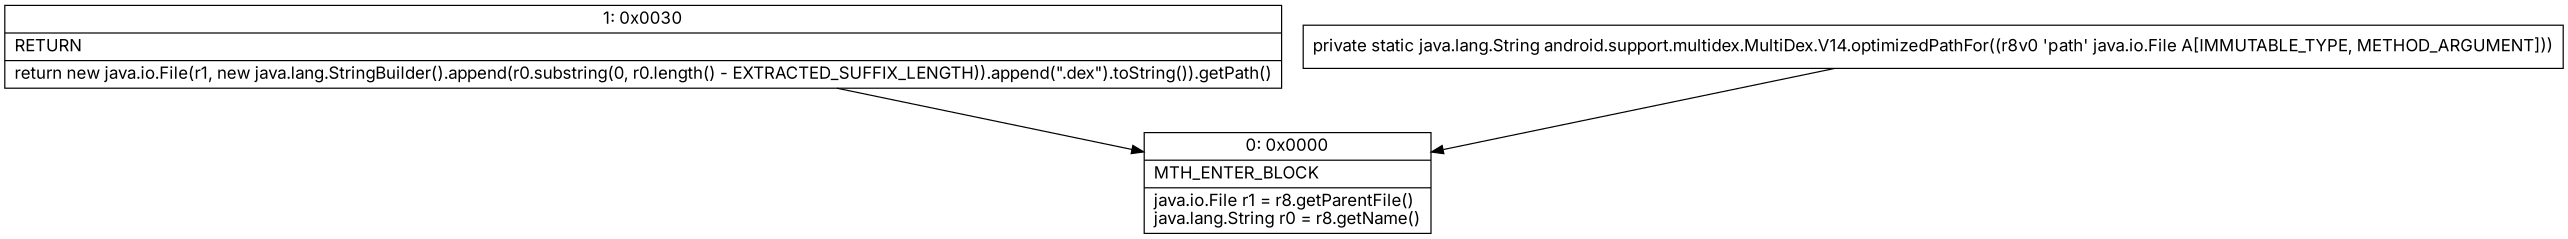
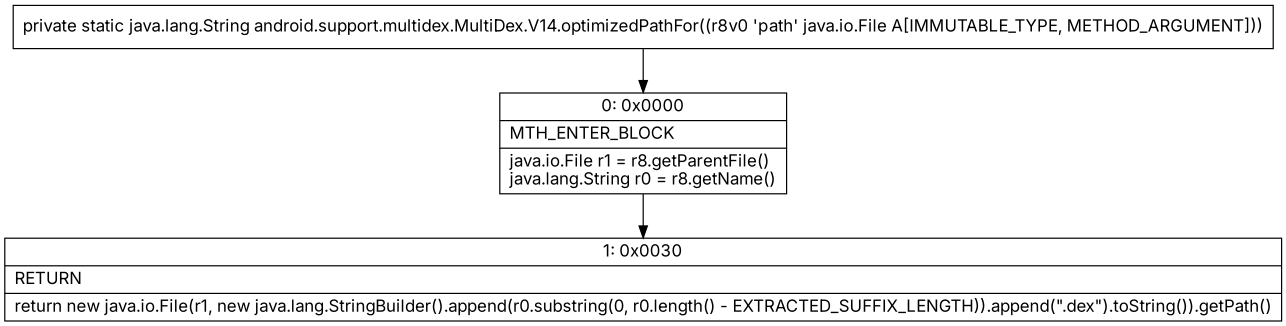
(984, 119) -> (643, 210)
